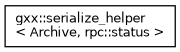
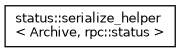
(90, 26) -> (90, 26)
